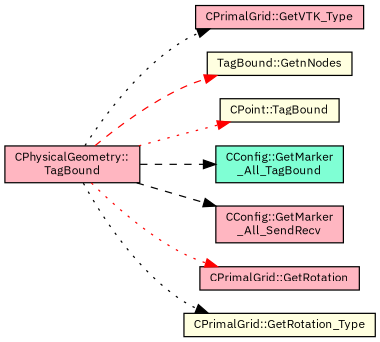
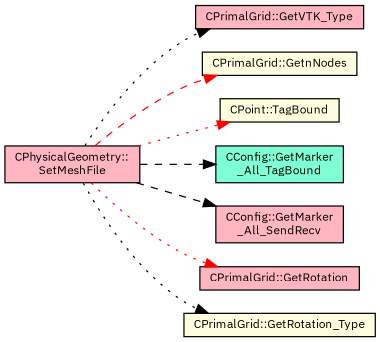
(280, 64) -> (280, 64)
(72, 164) -> (72, 164)
